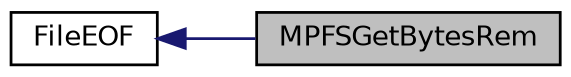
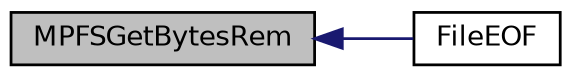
(221, 39) -> (378, 39)
